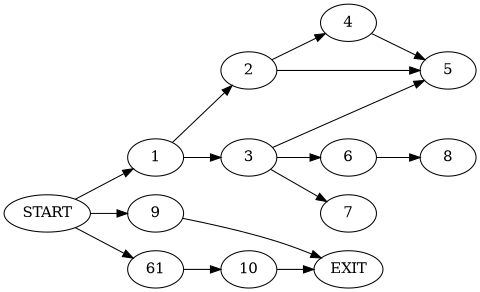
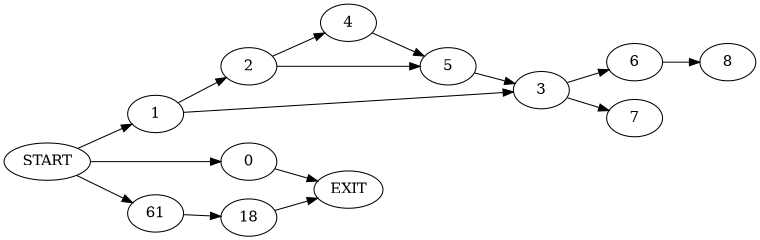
(344, 116) -> (490, 77)
(156, 213) -> (249, 162)
(249, 269) -> (249, 218)
